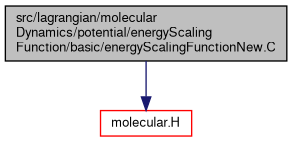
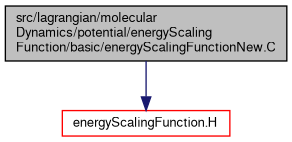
(146, 123) -> (146, 123)
